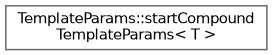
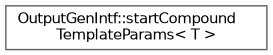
(136, 28) -> (136, 28)
